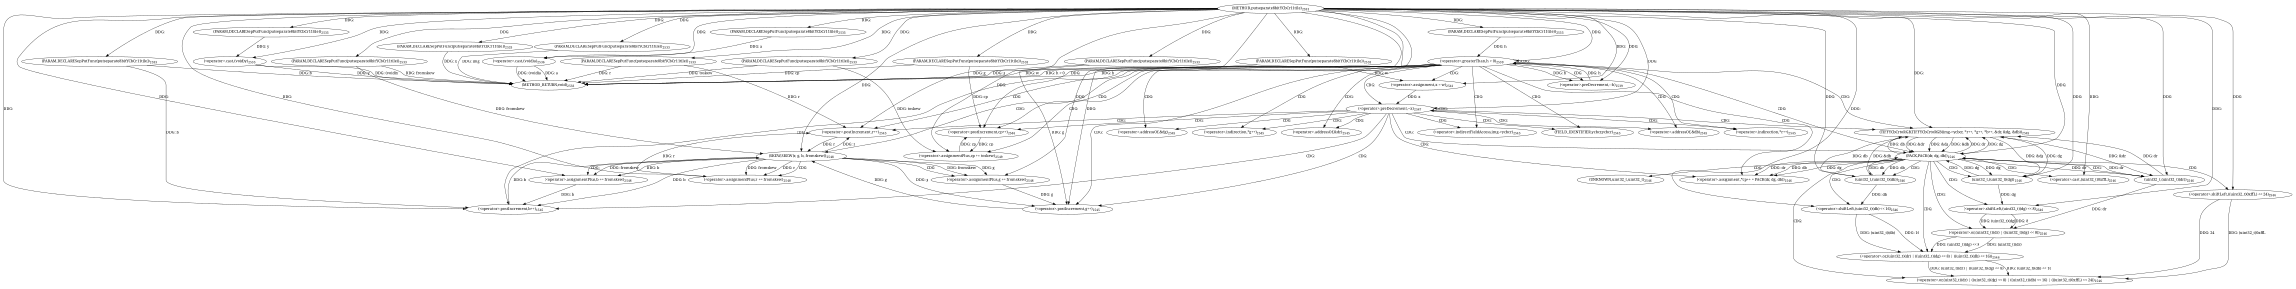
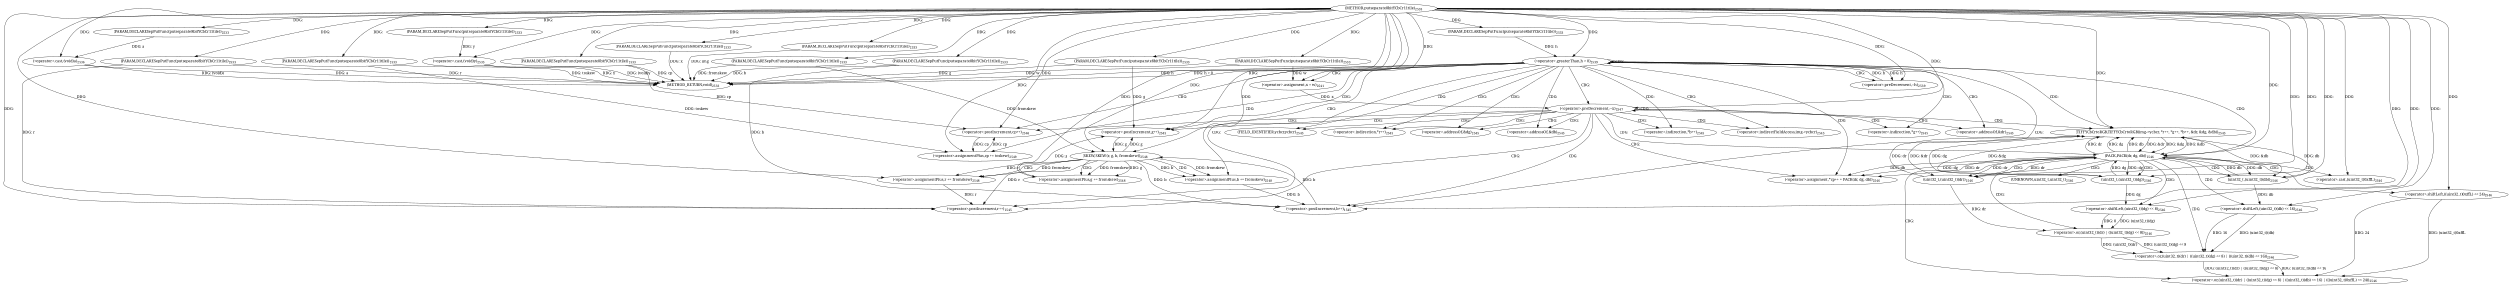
(979, 73) -> (10, 109)
none -> (1674, 133)
(823, 142) -> none
